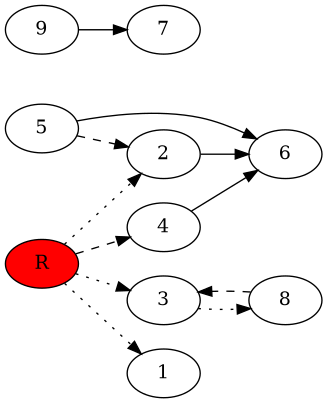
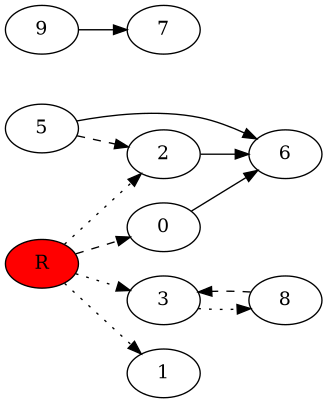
(164, 227) -> (164, 227)
